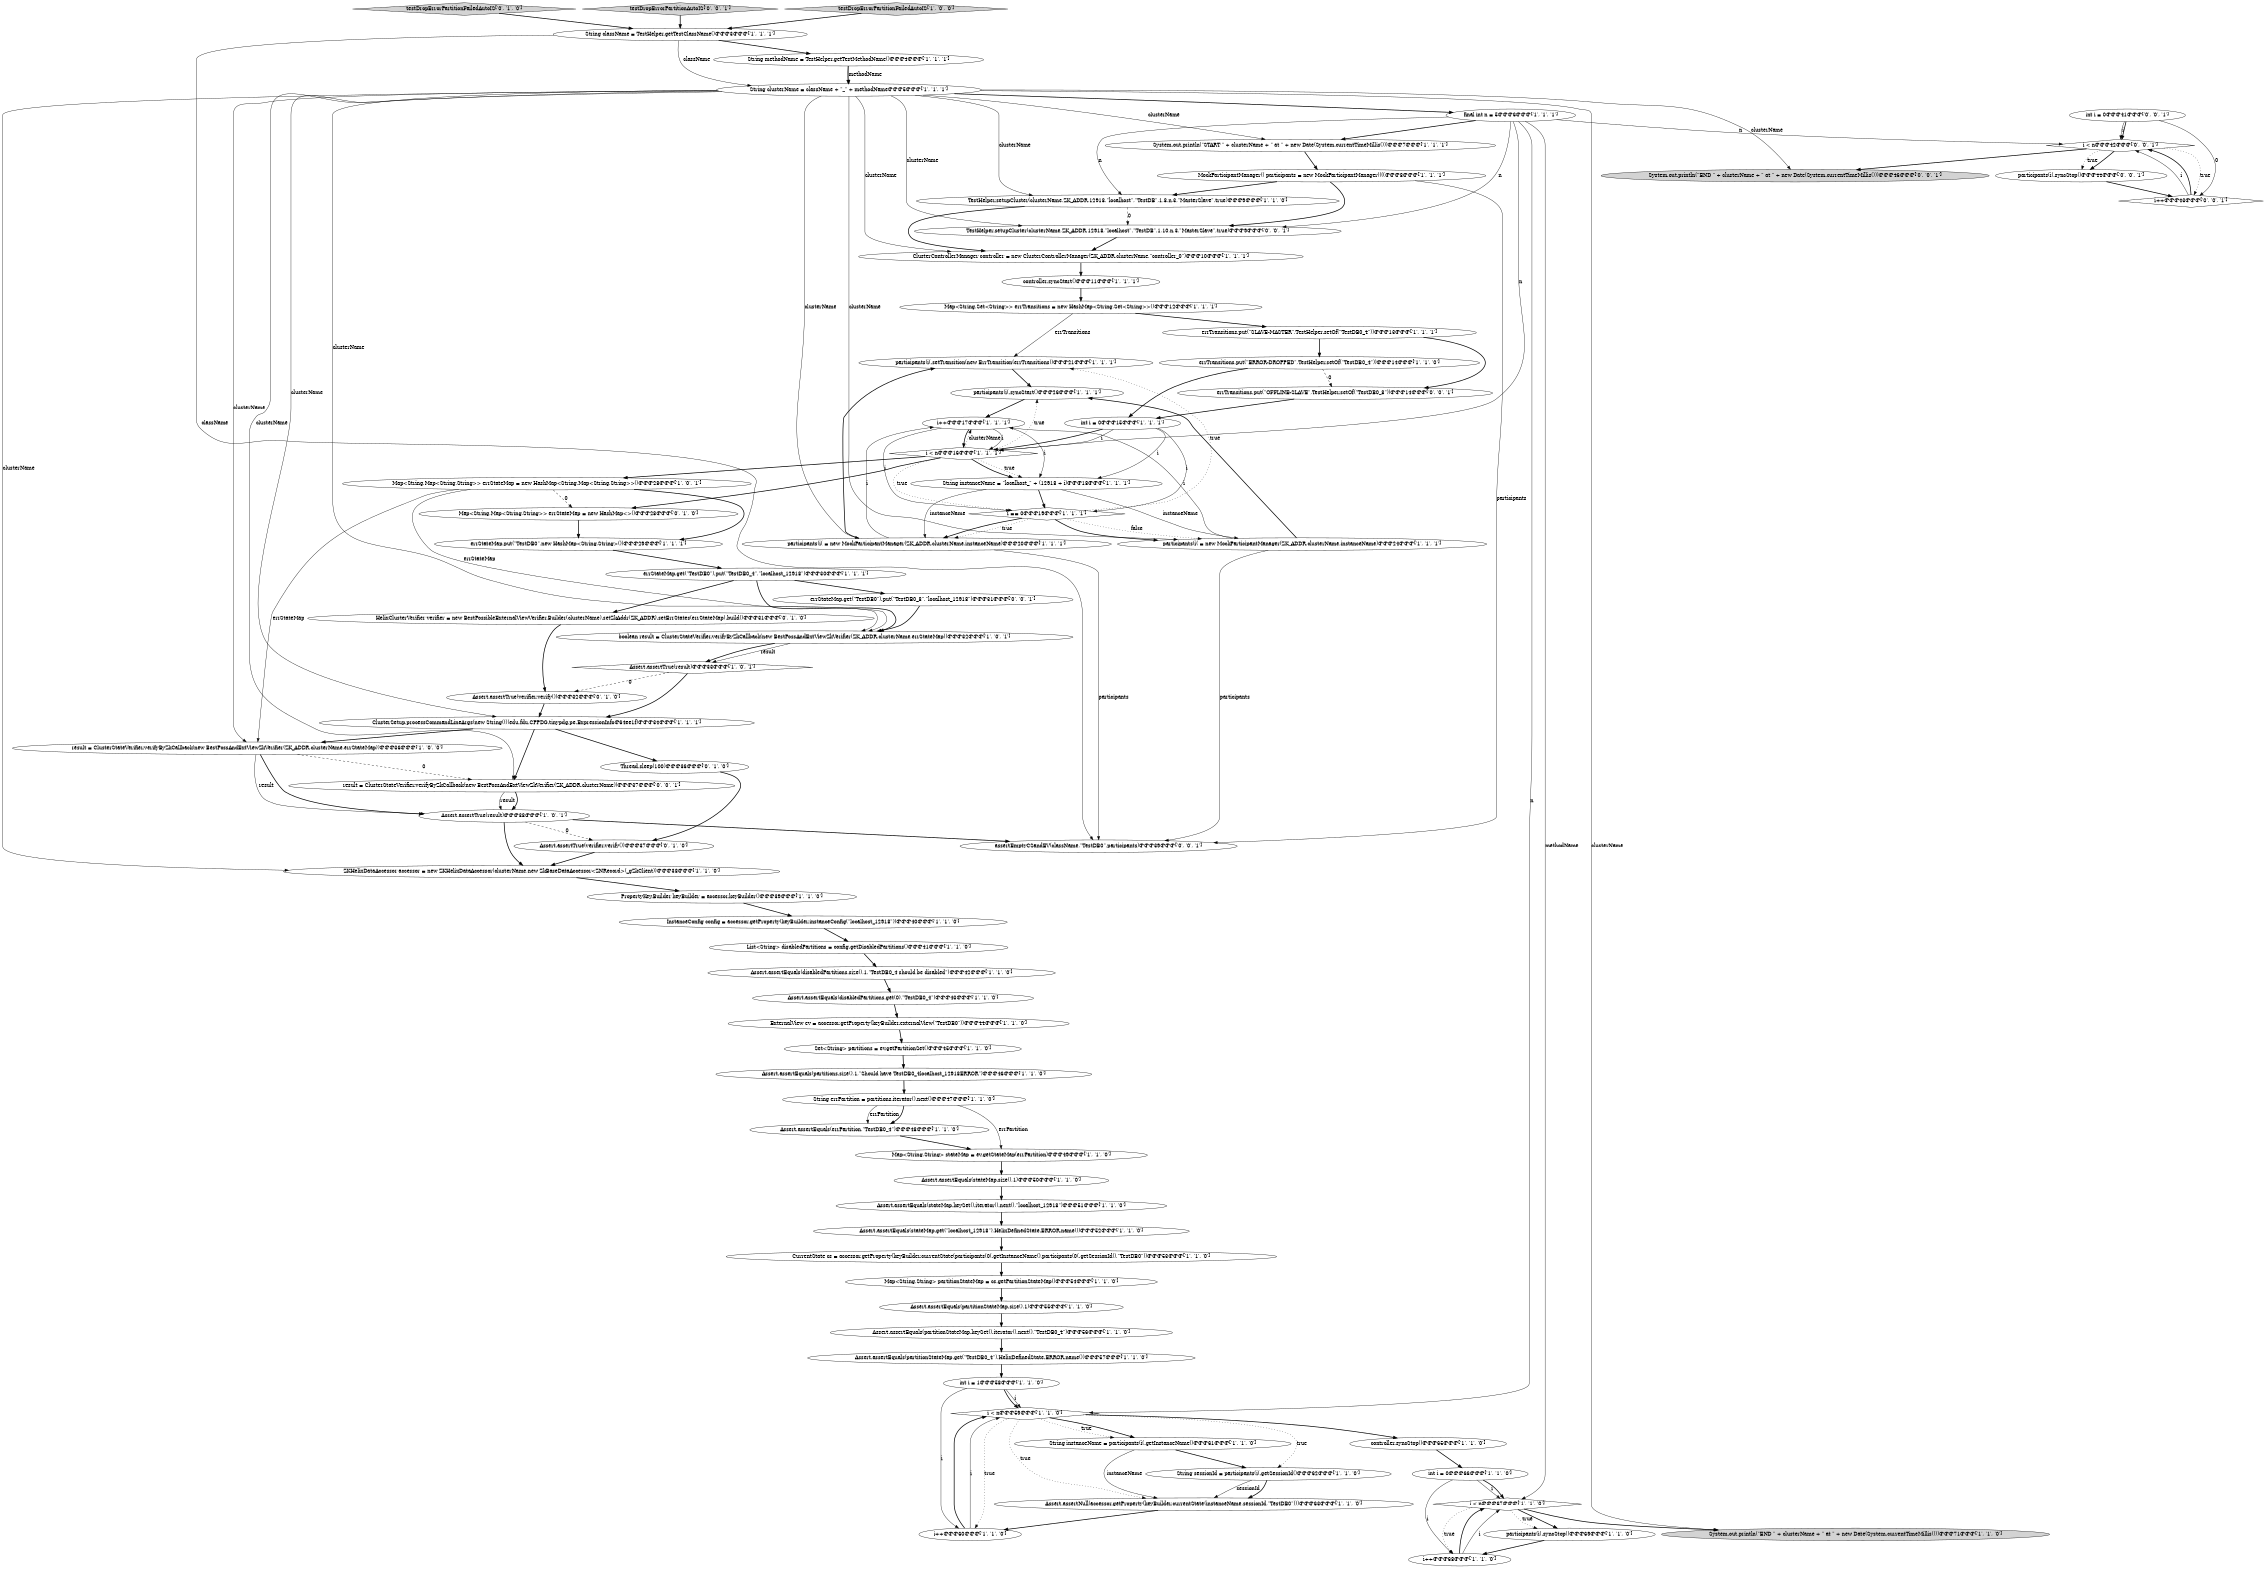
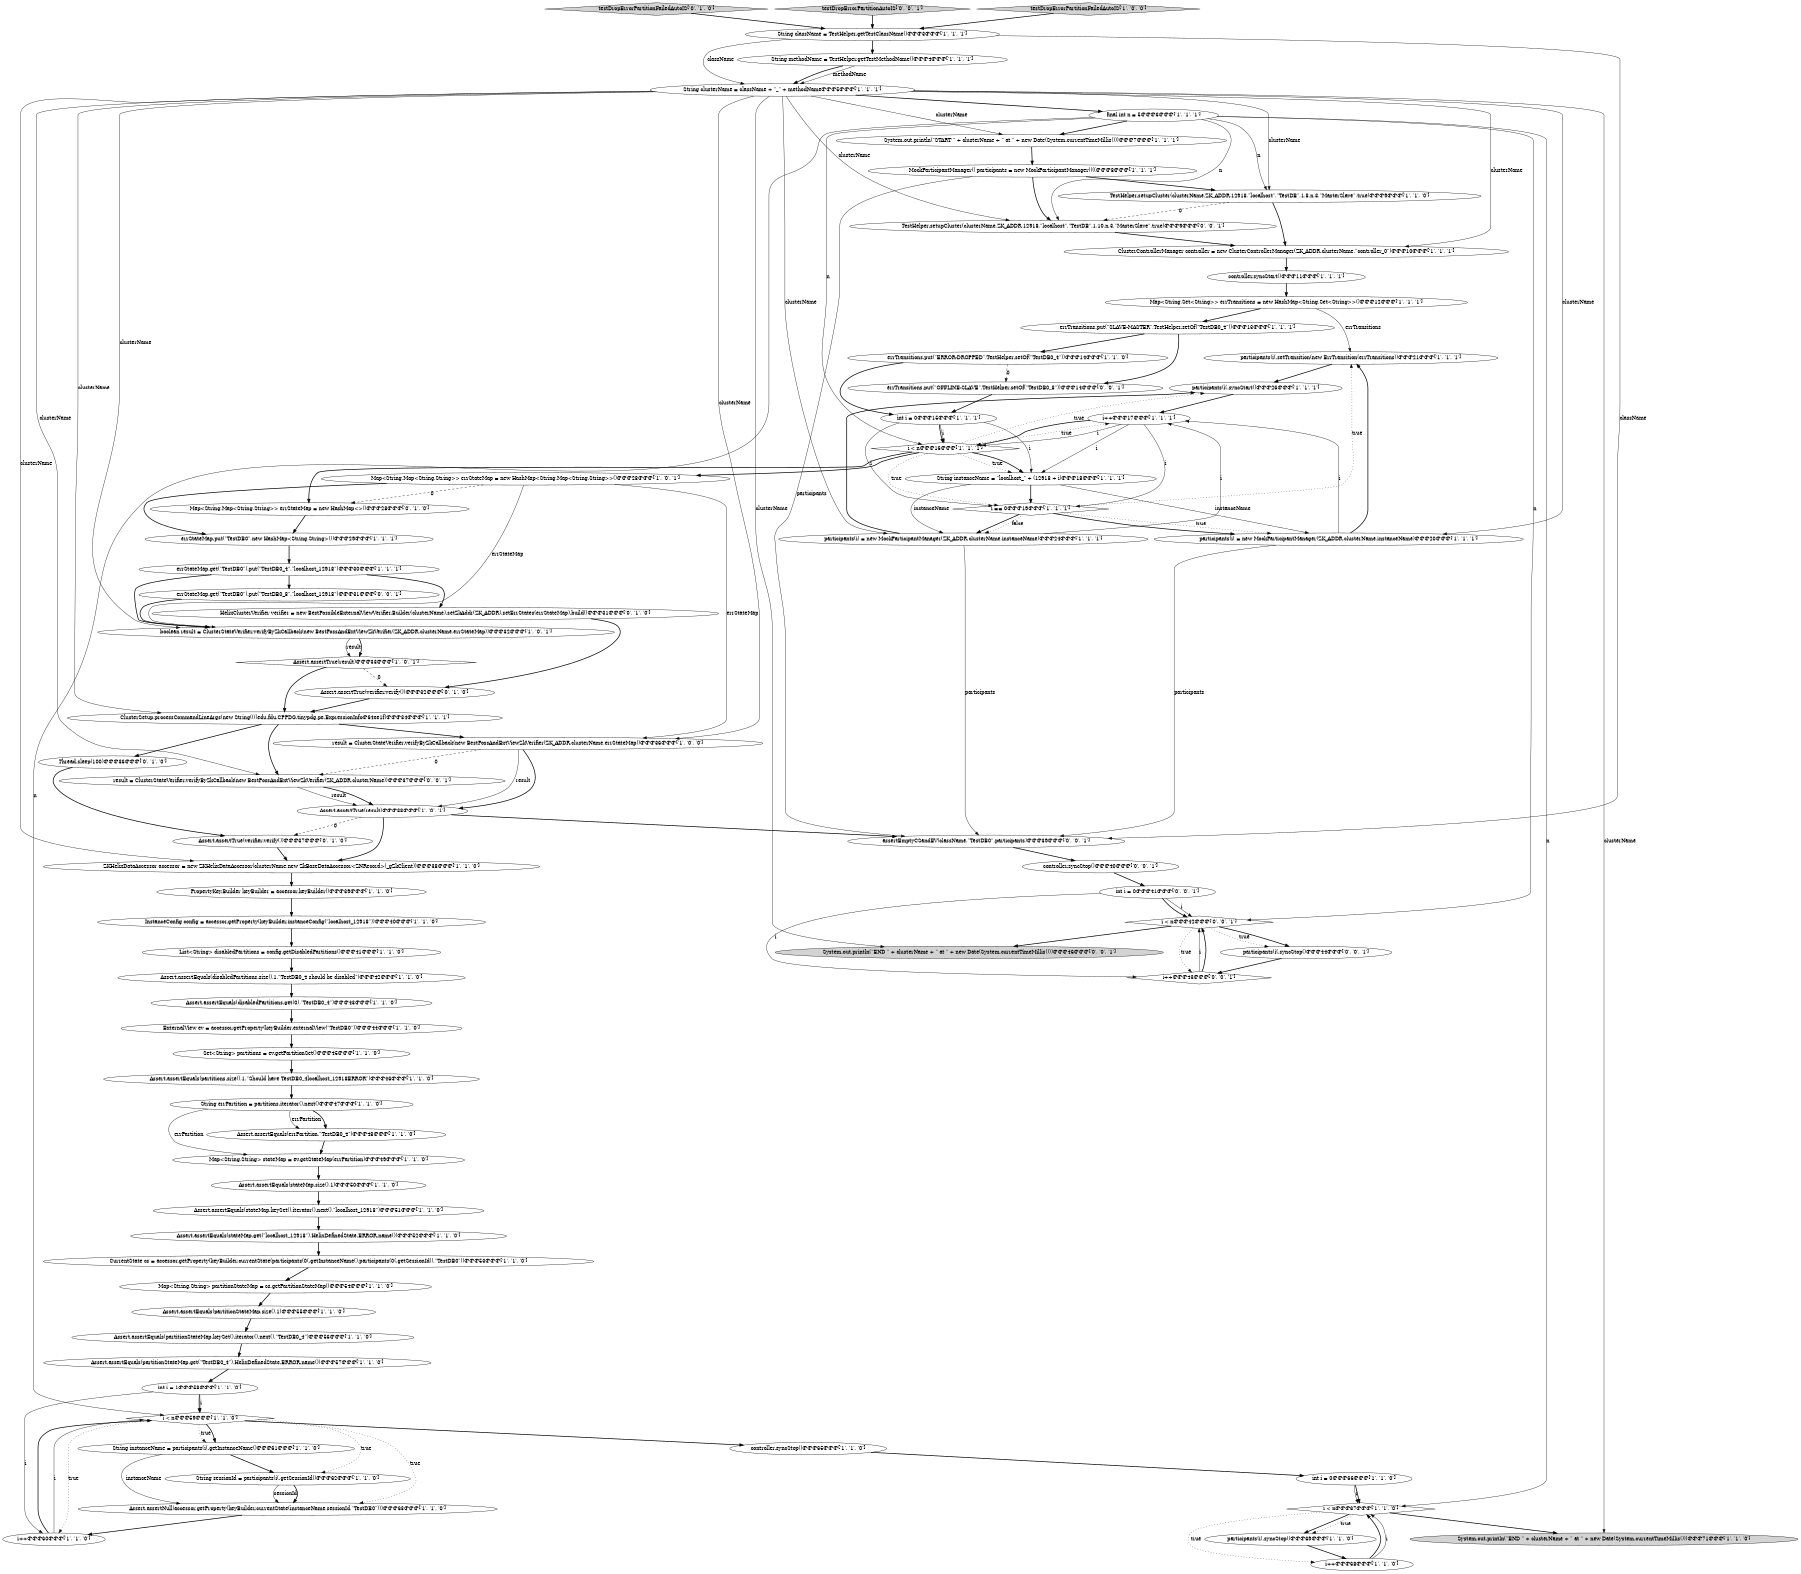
(2217, 161) -> (776, 937)
(985, 438) -> (1067, 434)
(1562, 846) -> (1548, 841)
none -> (1101, 867)
(1425, 1514) -> none
